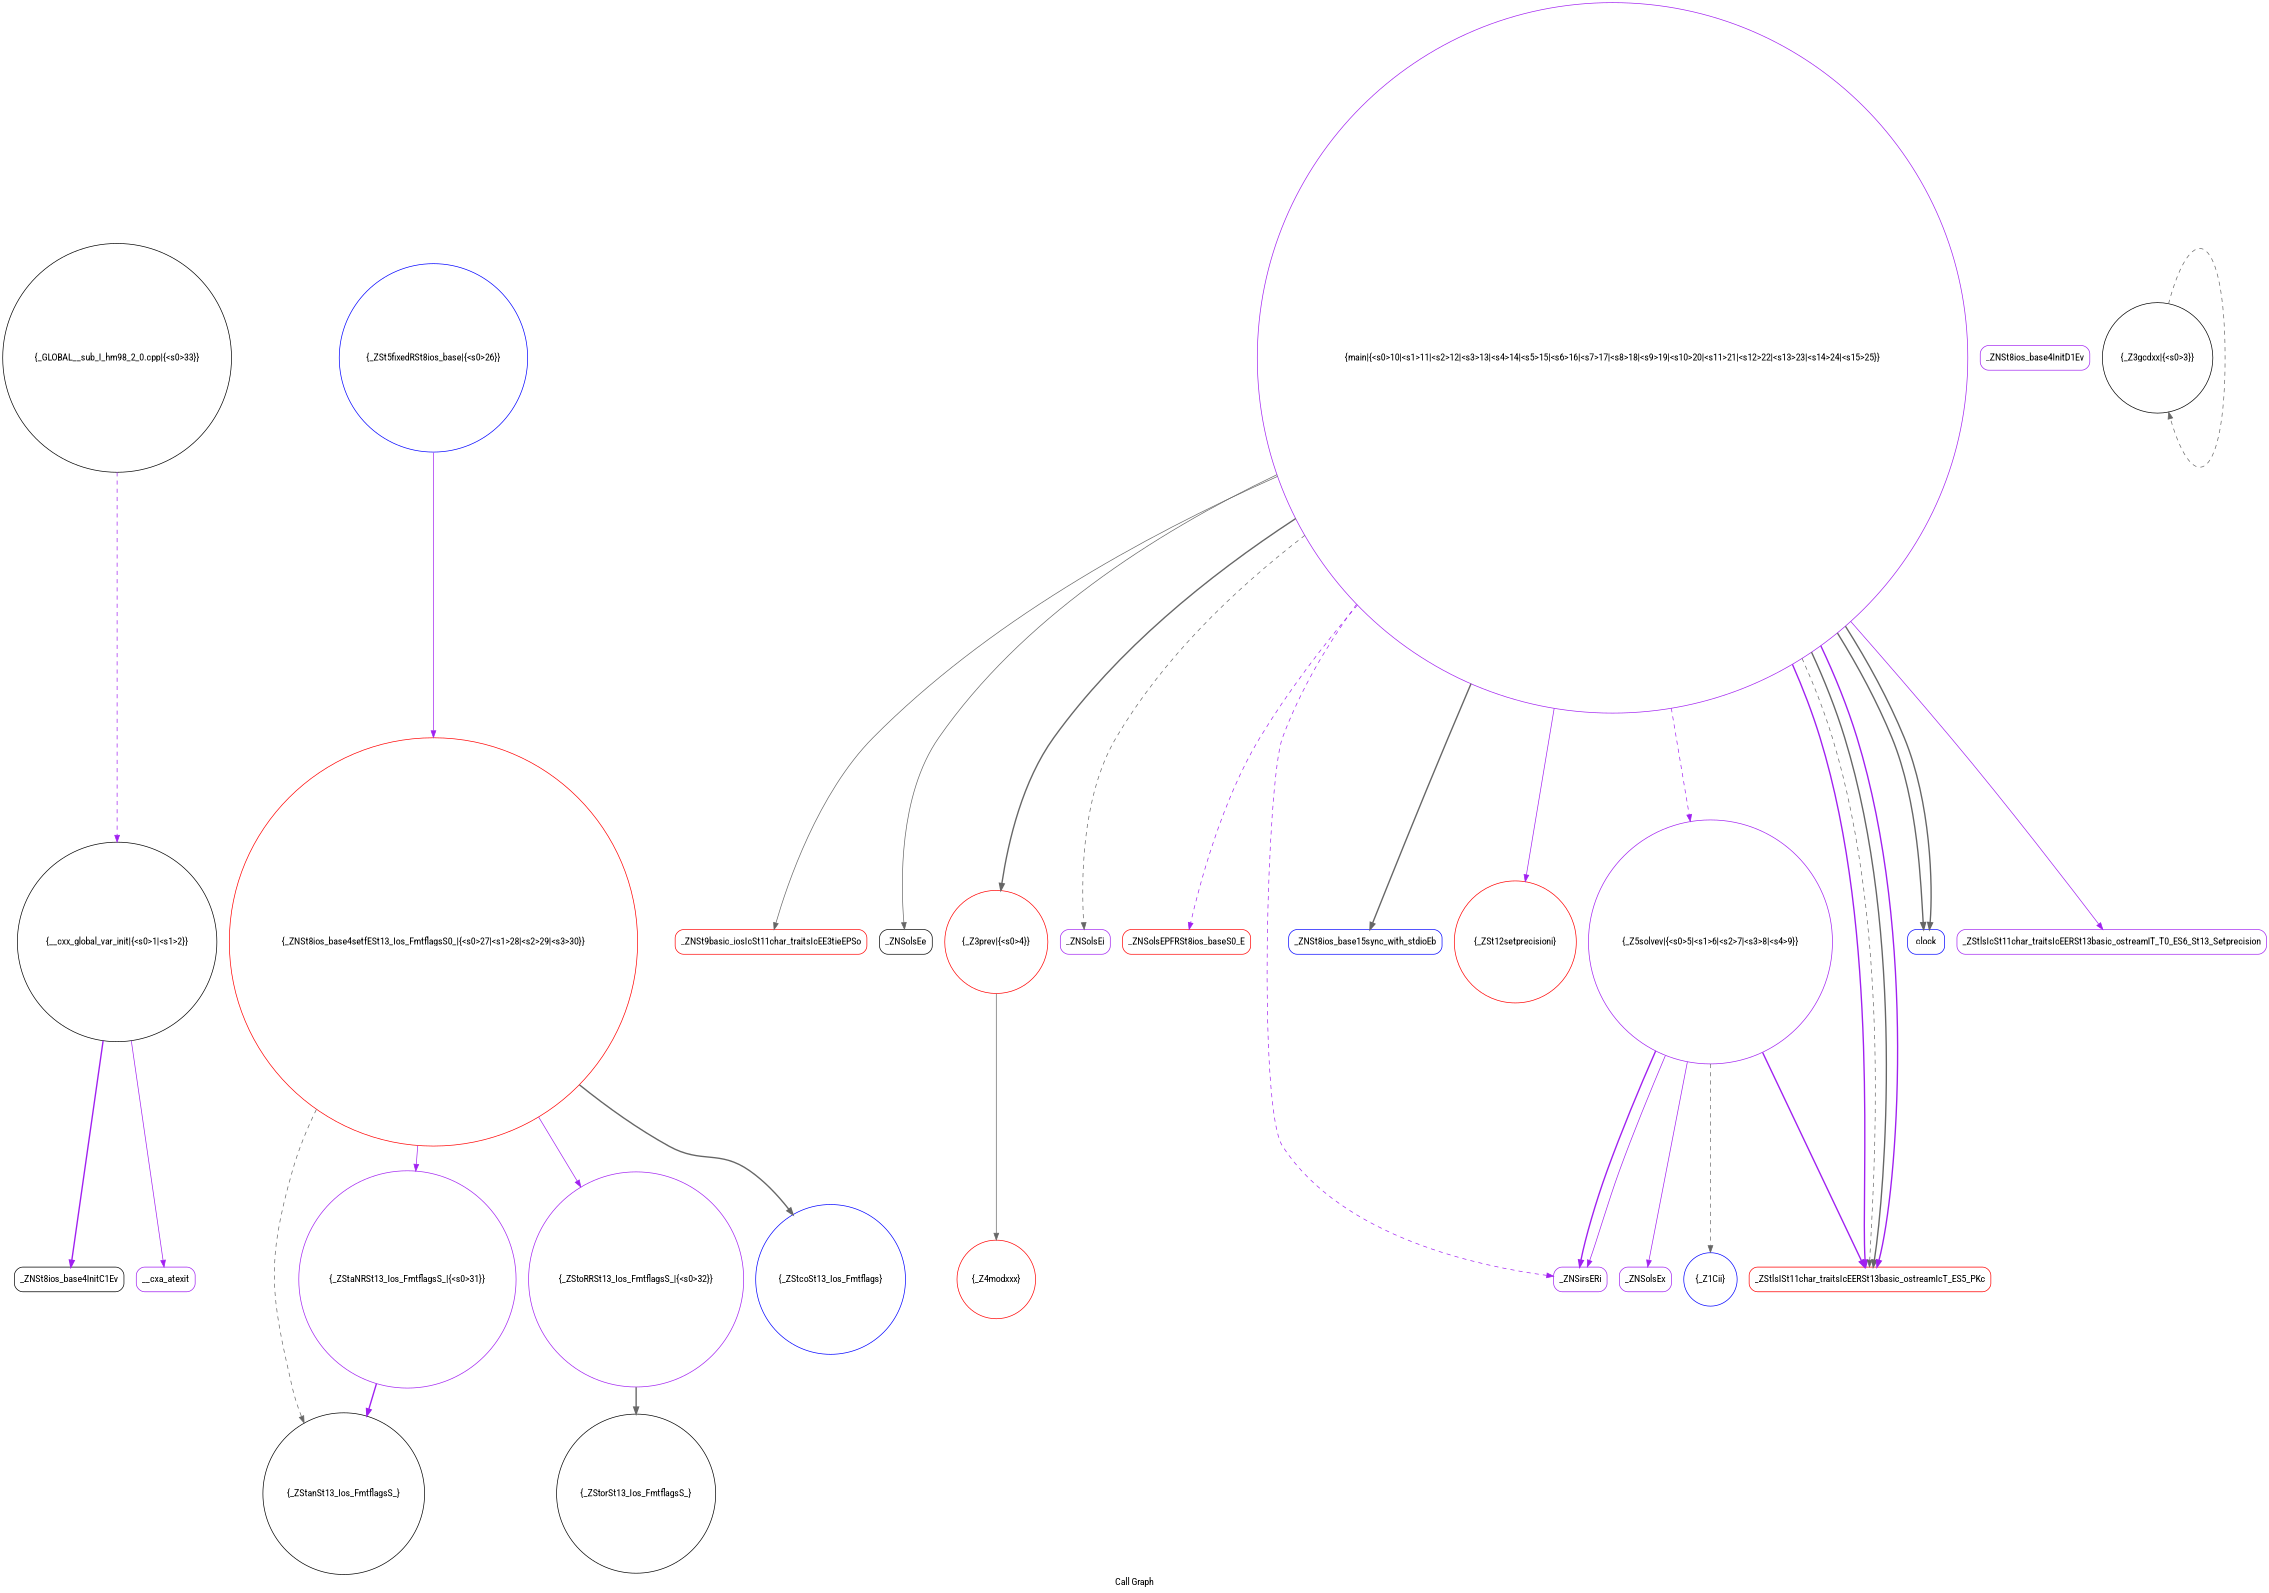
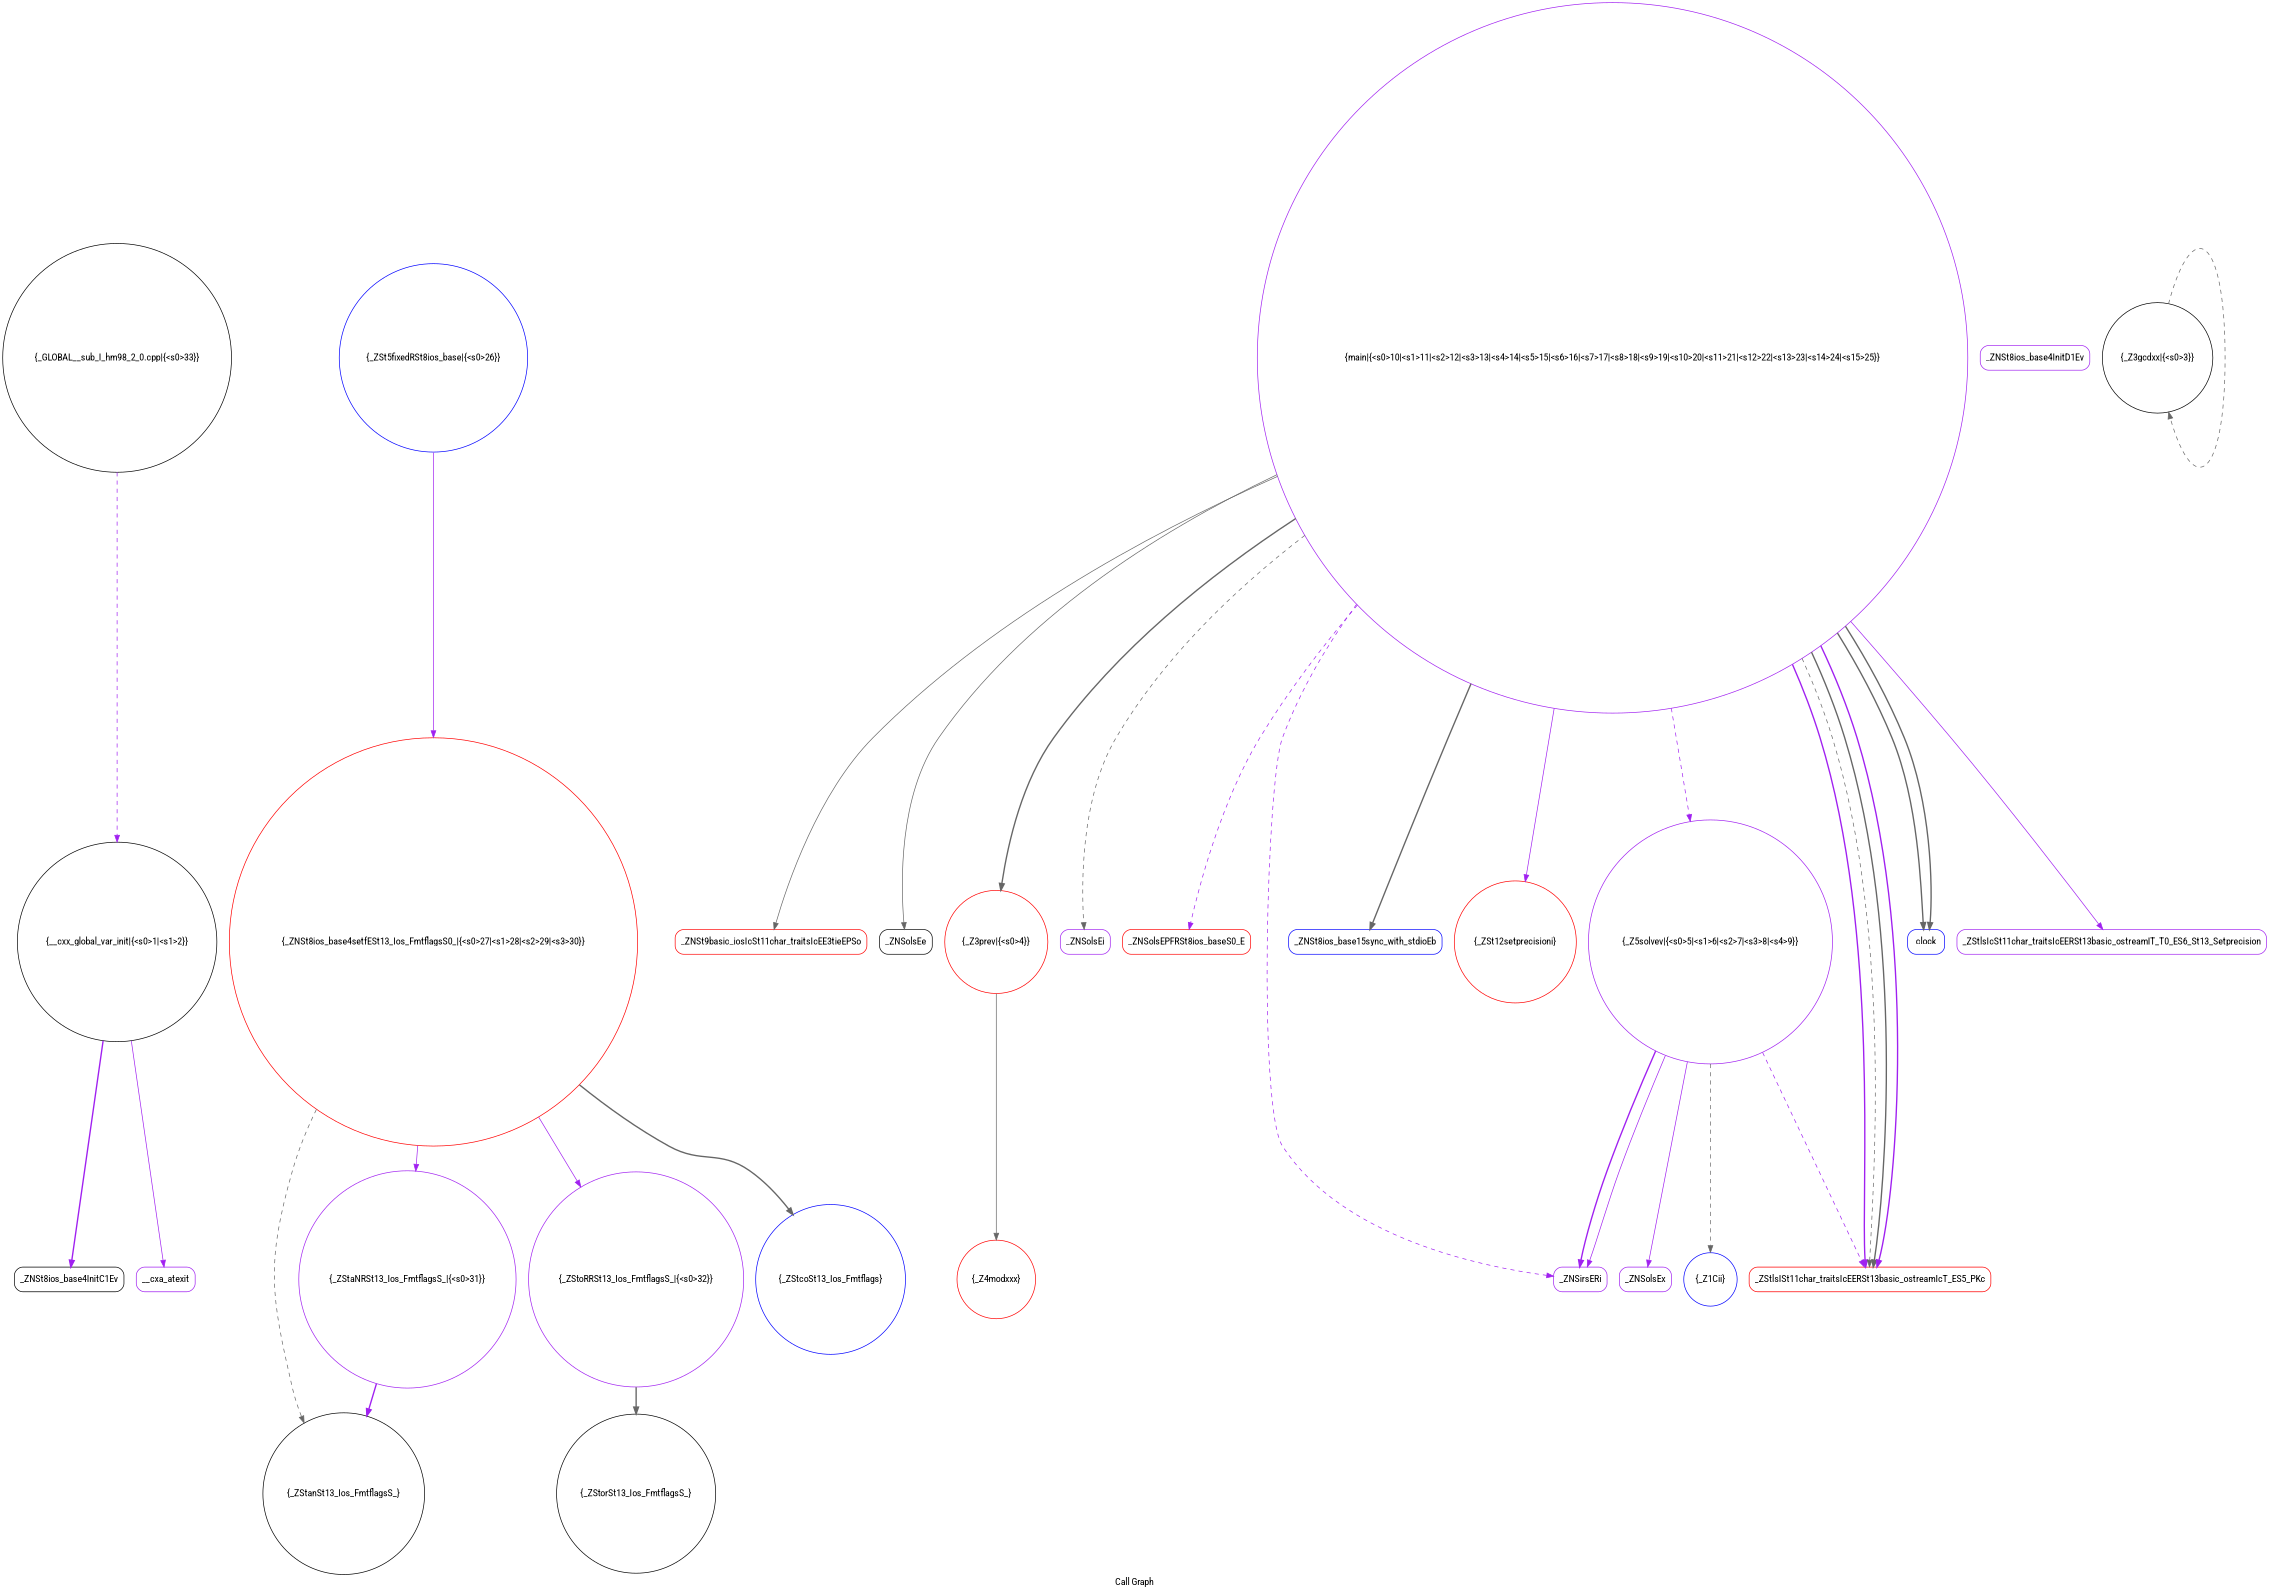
(1812, 1157) -> (1812, 1157)
